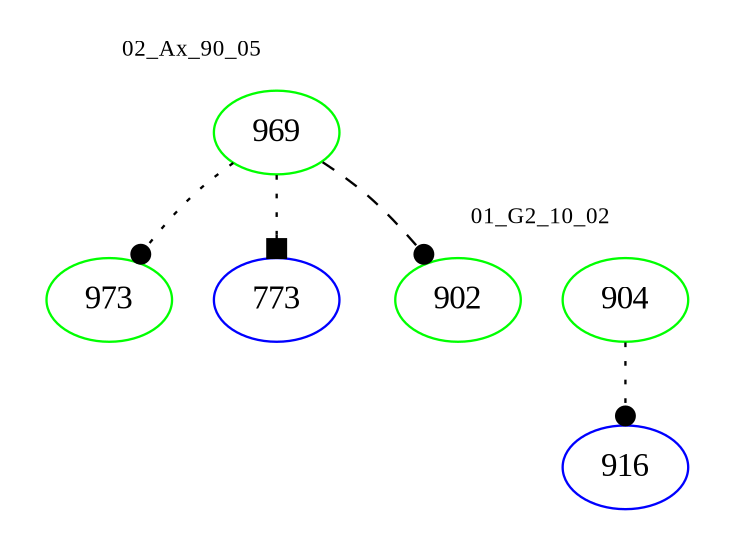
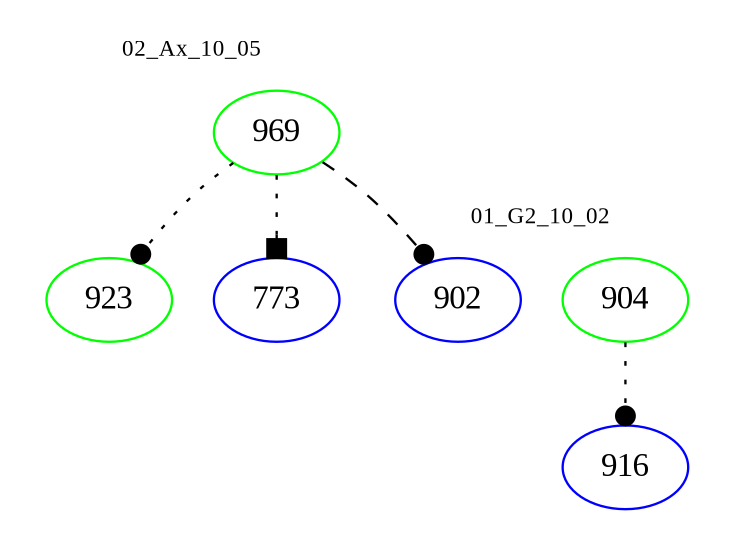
(193, 50) -> (193, 50)
(109, 300) -> (109, 300)
(458, 300) -> (458, 300)
